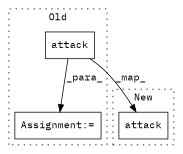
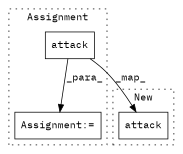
(58, 17) -> (58, 17)
